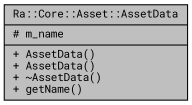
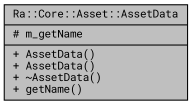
(39, 34) -> (48, 34)
